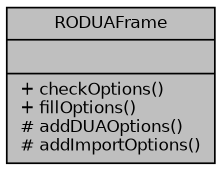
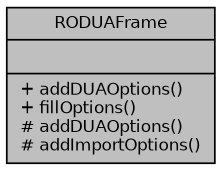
(92, 90) -> (102, 90)
